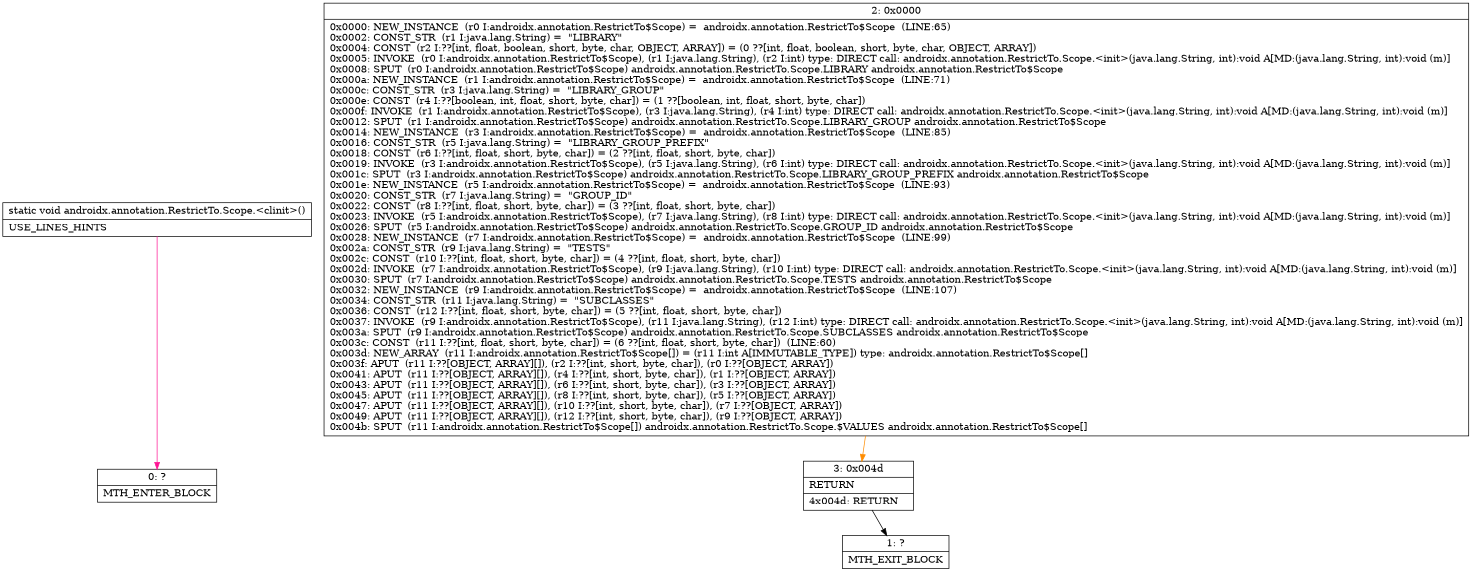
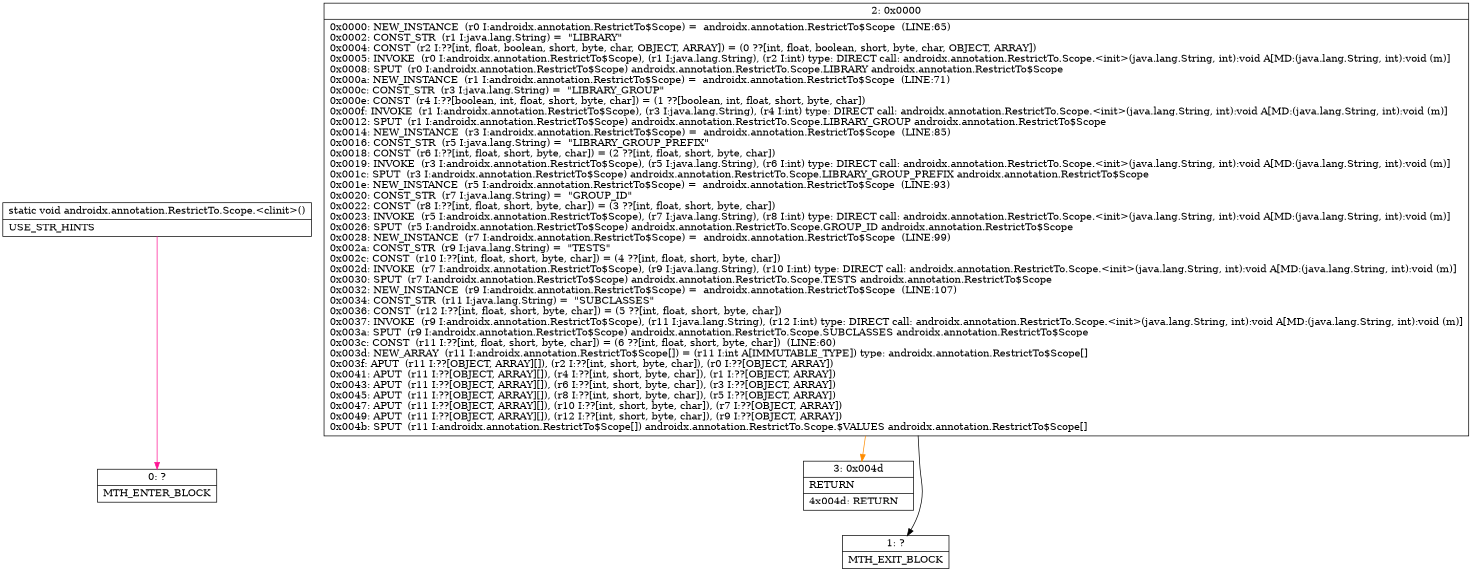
(58, 228) -> (52, 228)
(878, 520) -> (922, 484)
